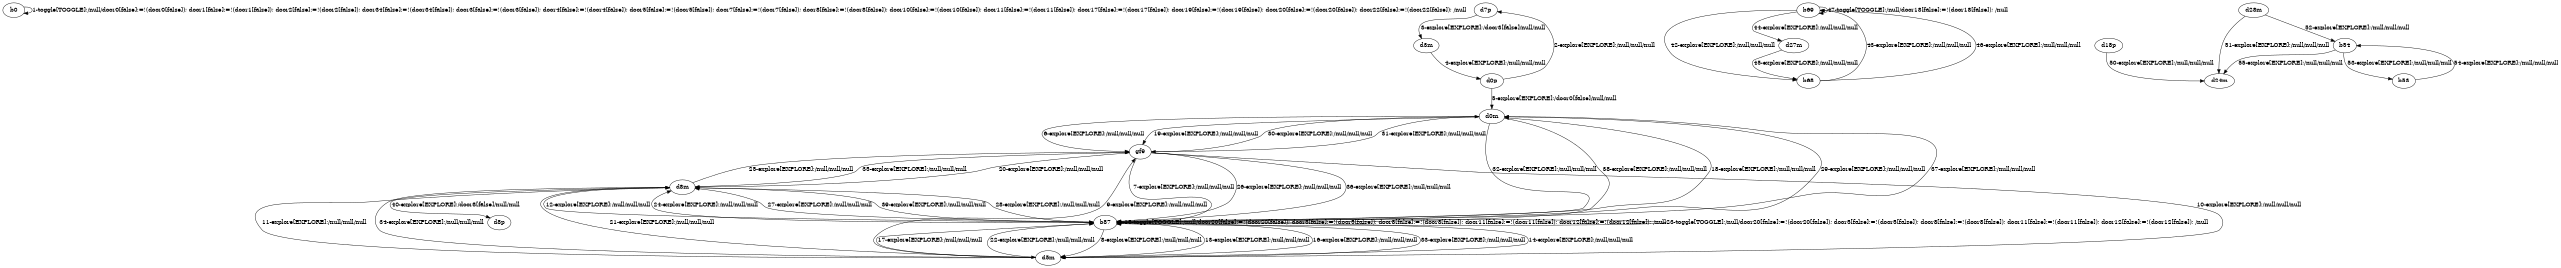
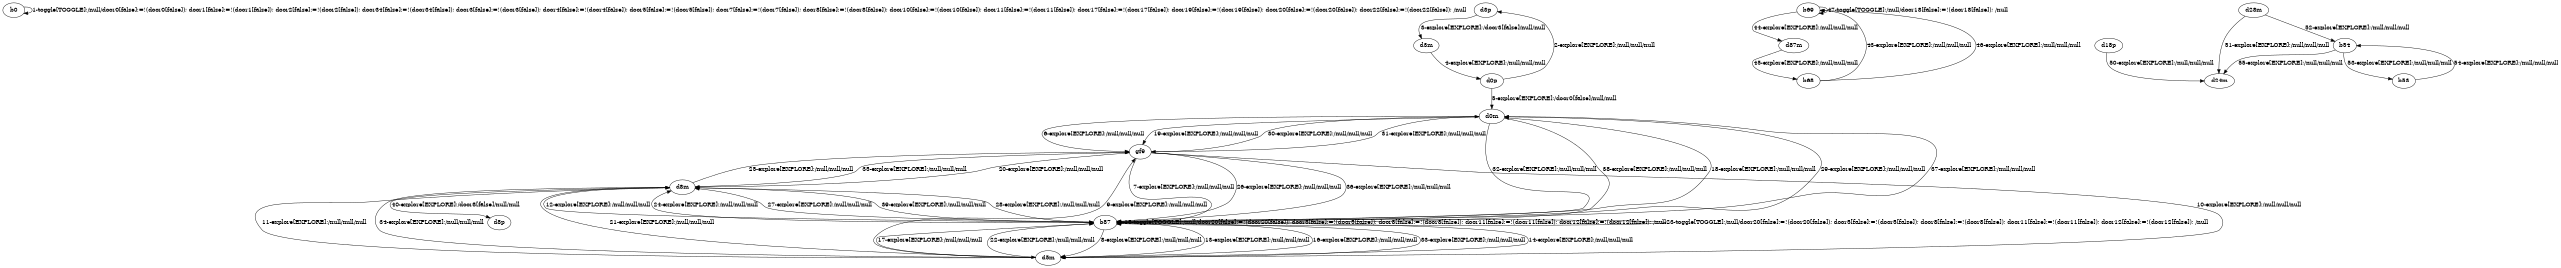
(1486, 10) -> (1486, 10)
(1665, 39) -> none
(1794, 46) -> (1794, 46)
